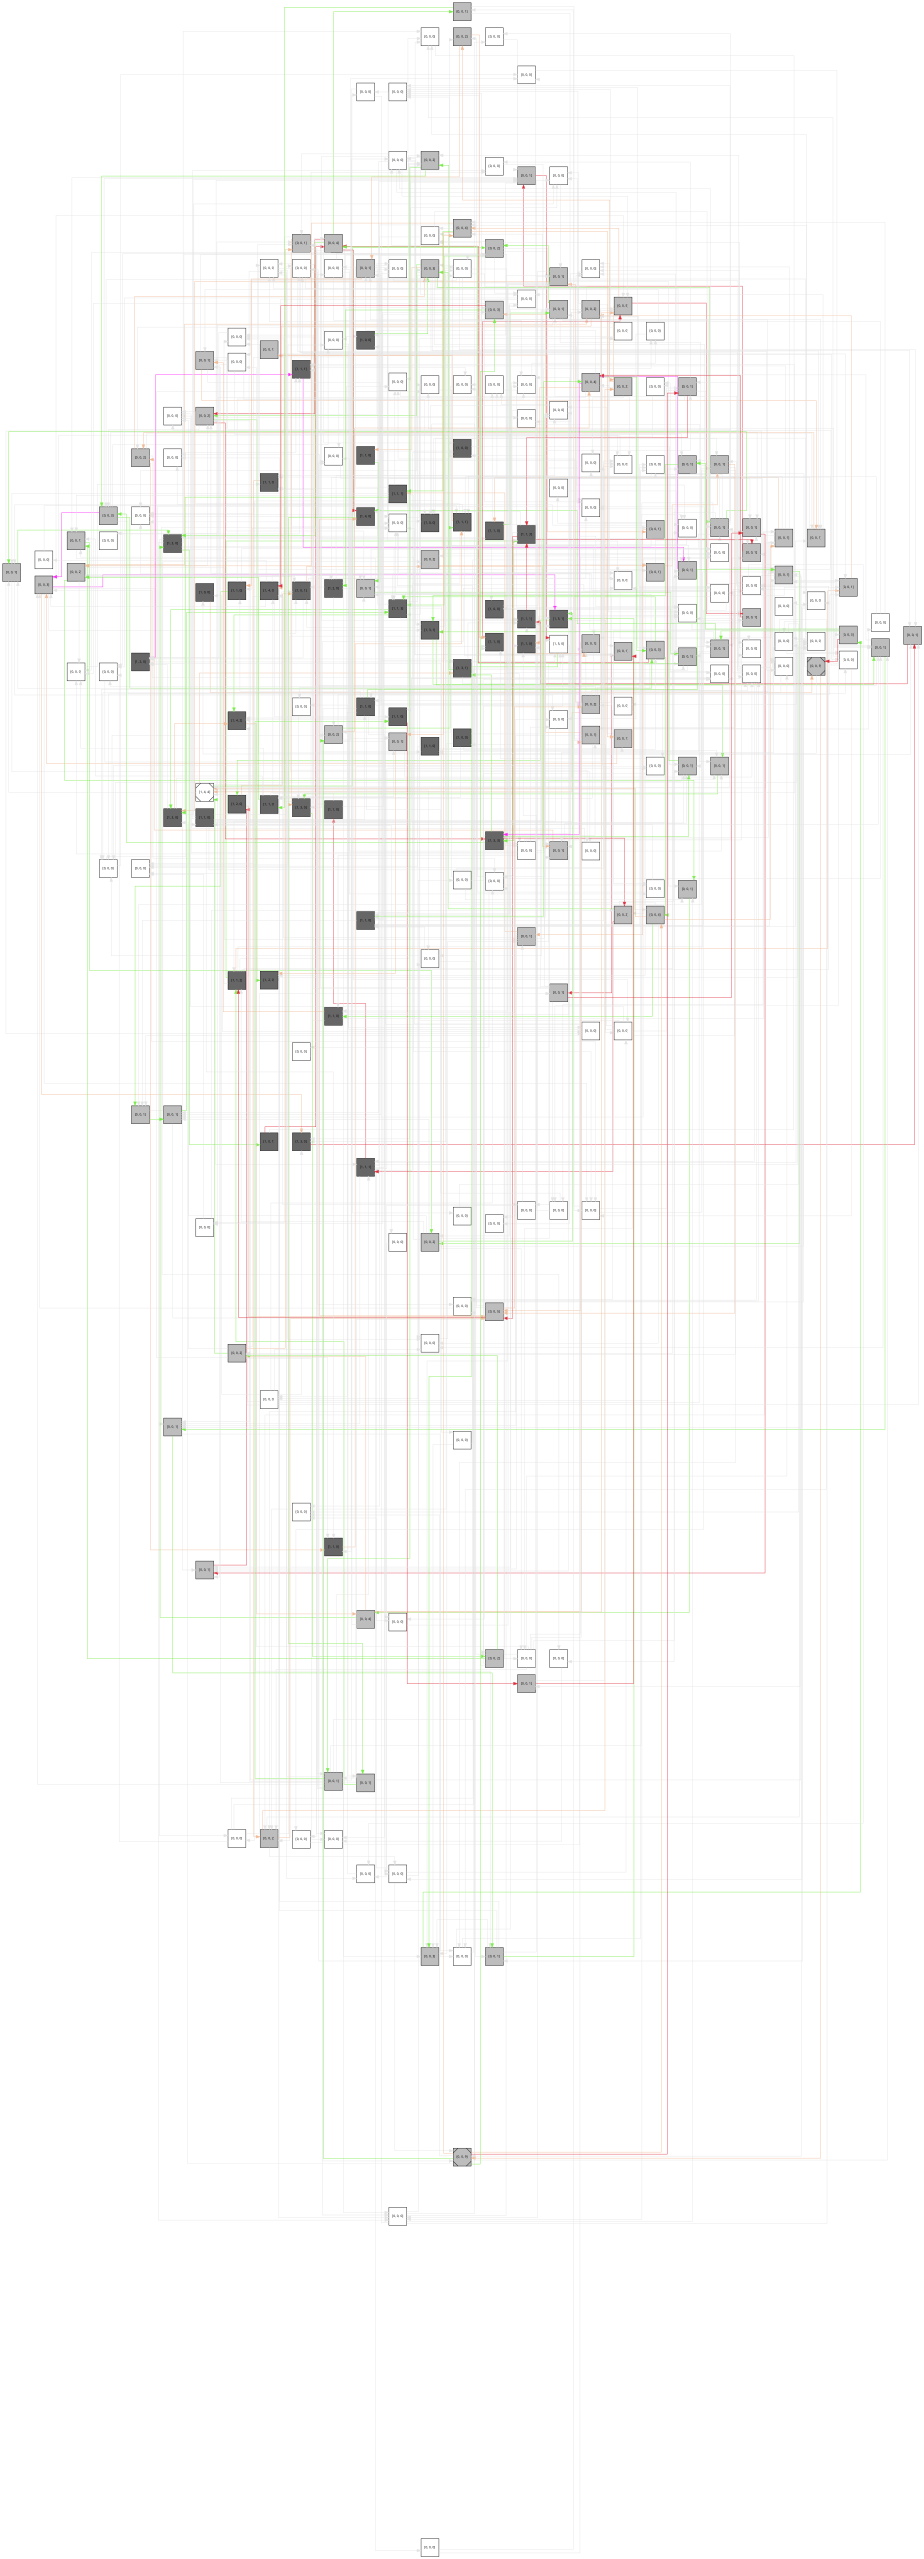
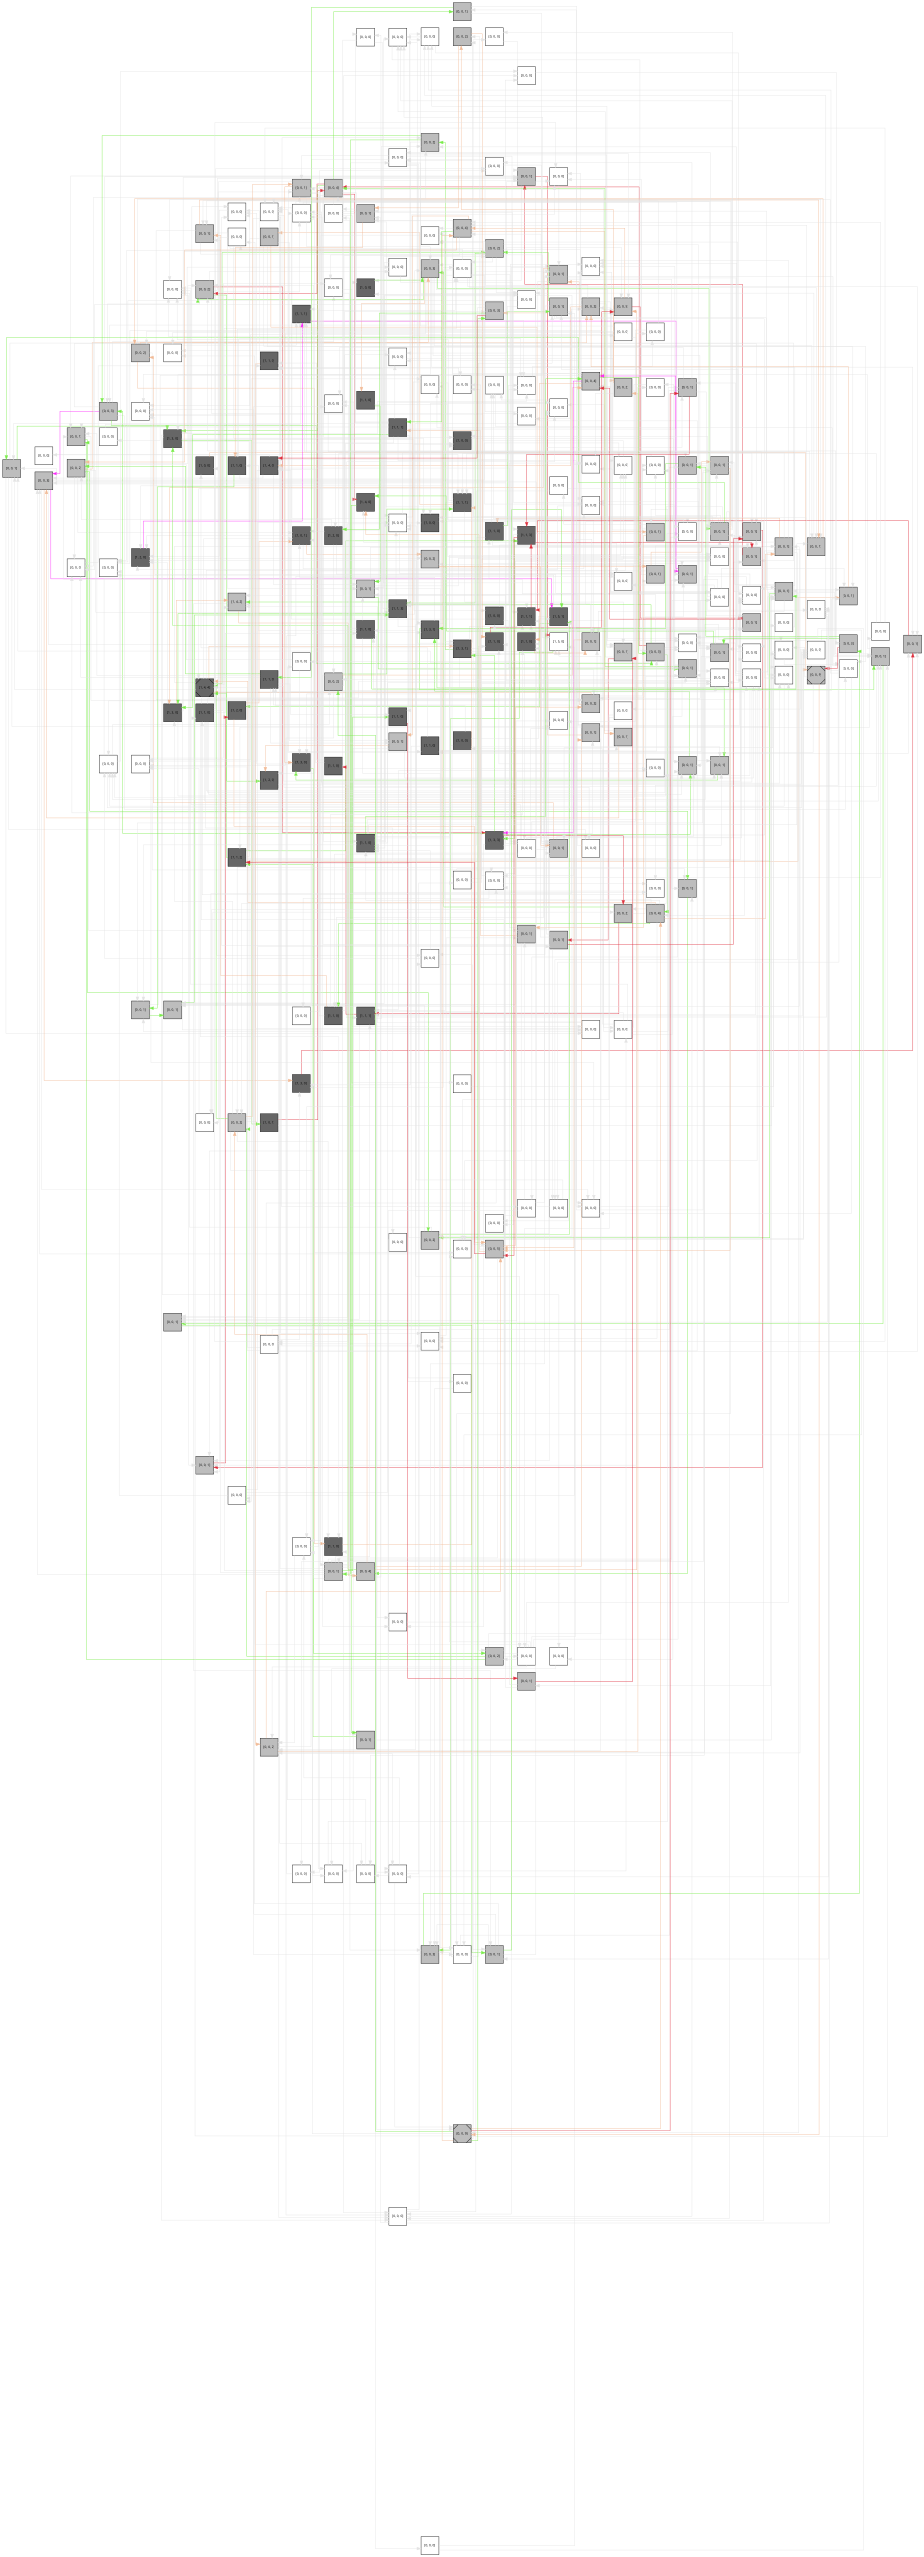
(237, 721) -> (237, 602)
none -> (226, 772)
(205, 792) -> (205, 688)
